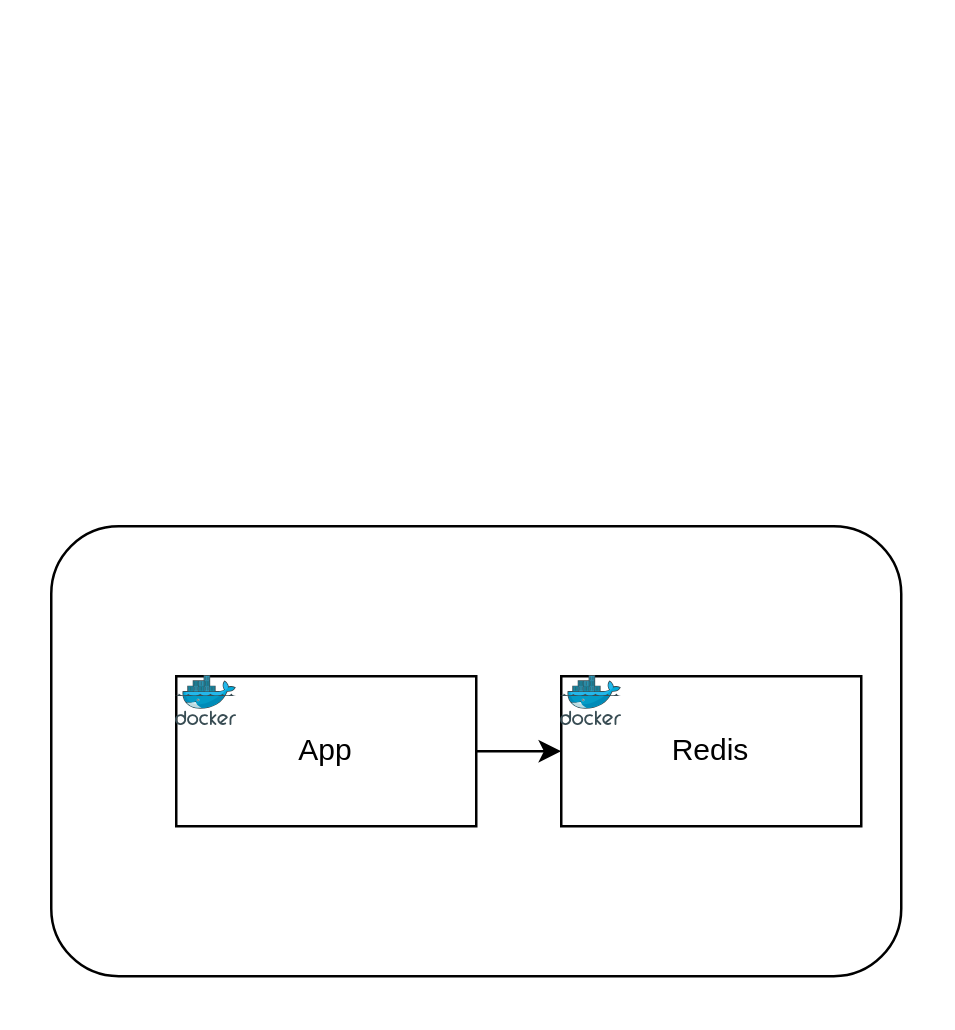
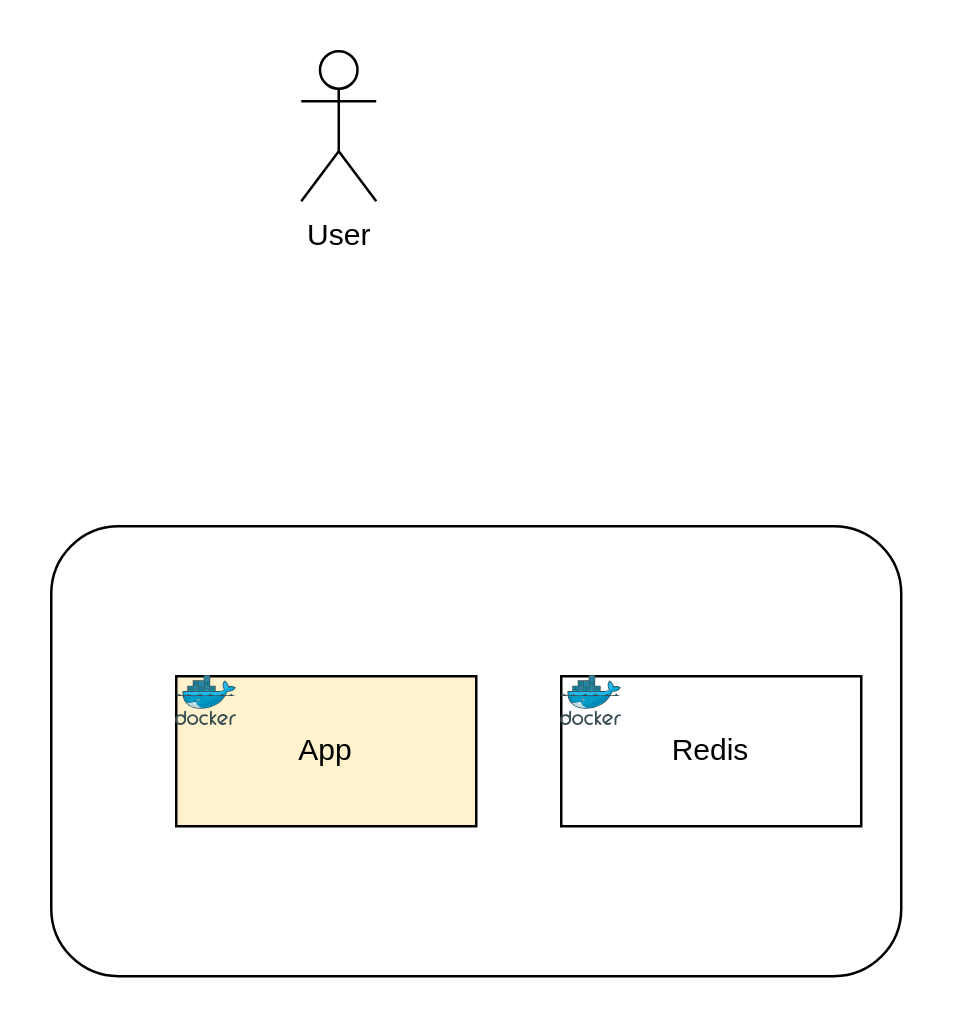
none -> (339, 126)
(326, 751) -> (326, 751)
(510, 751) -> none
